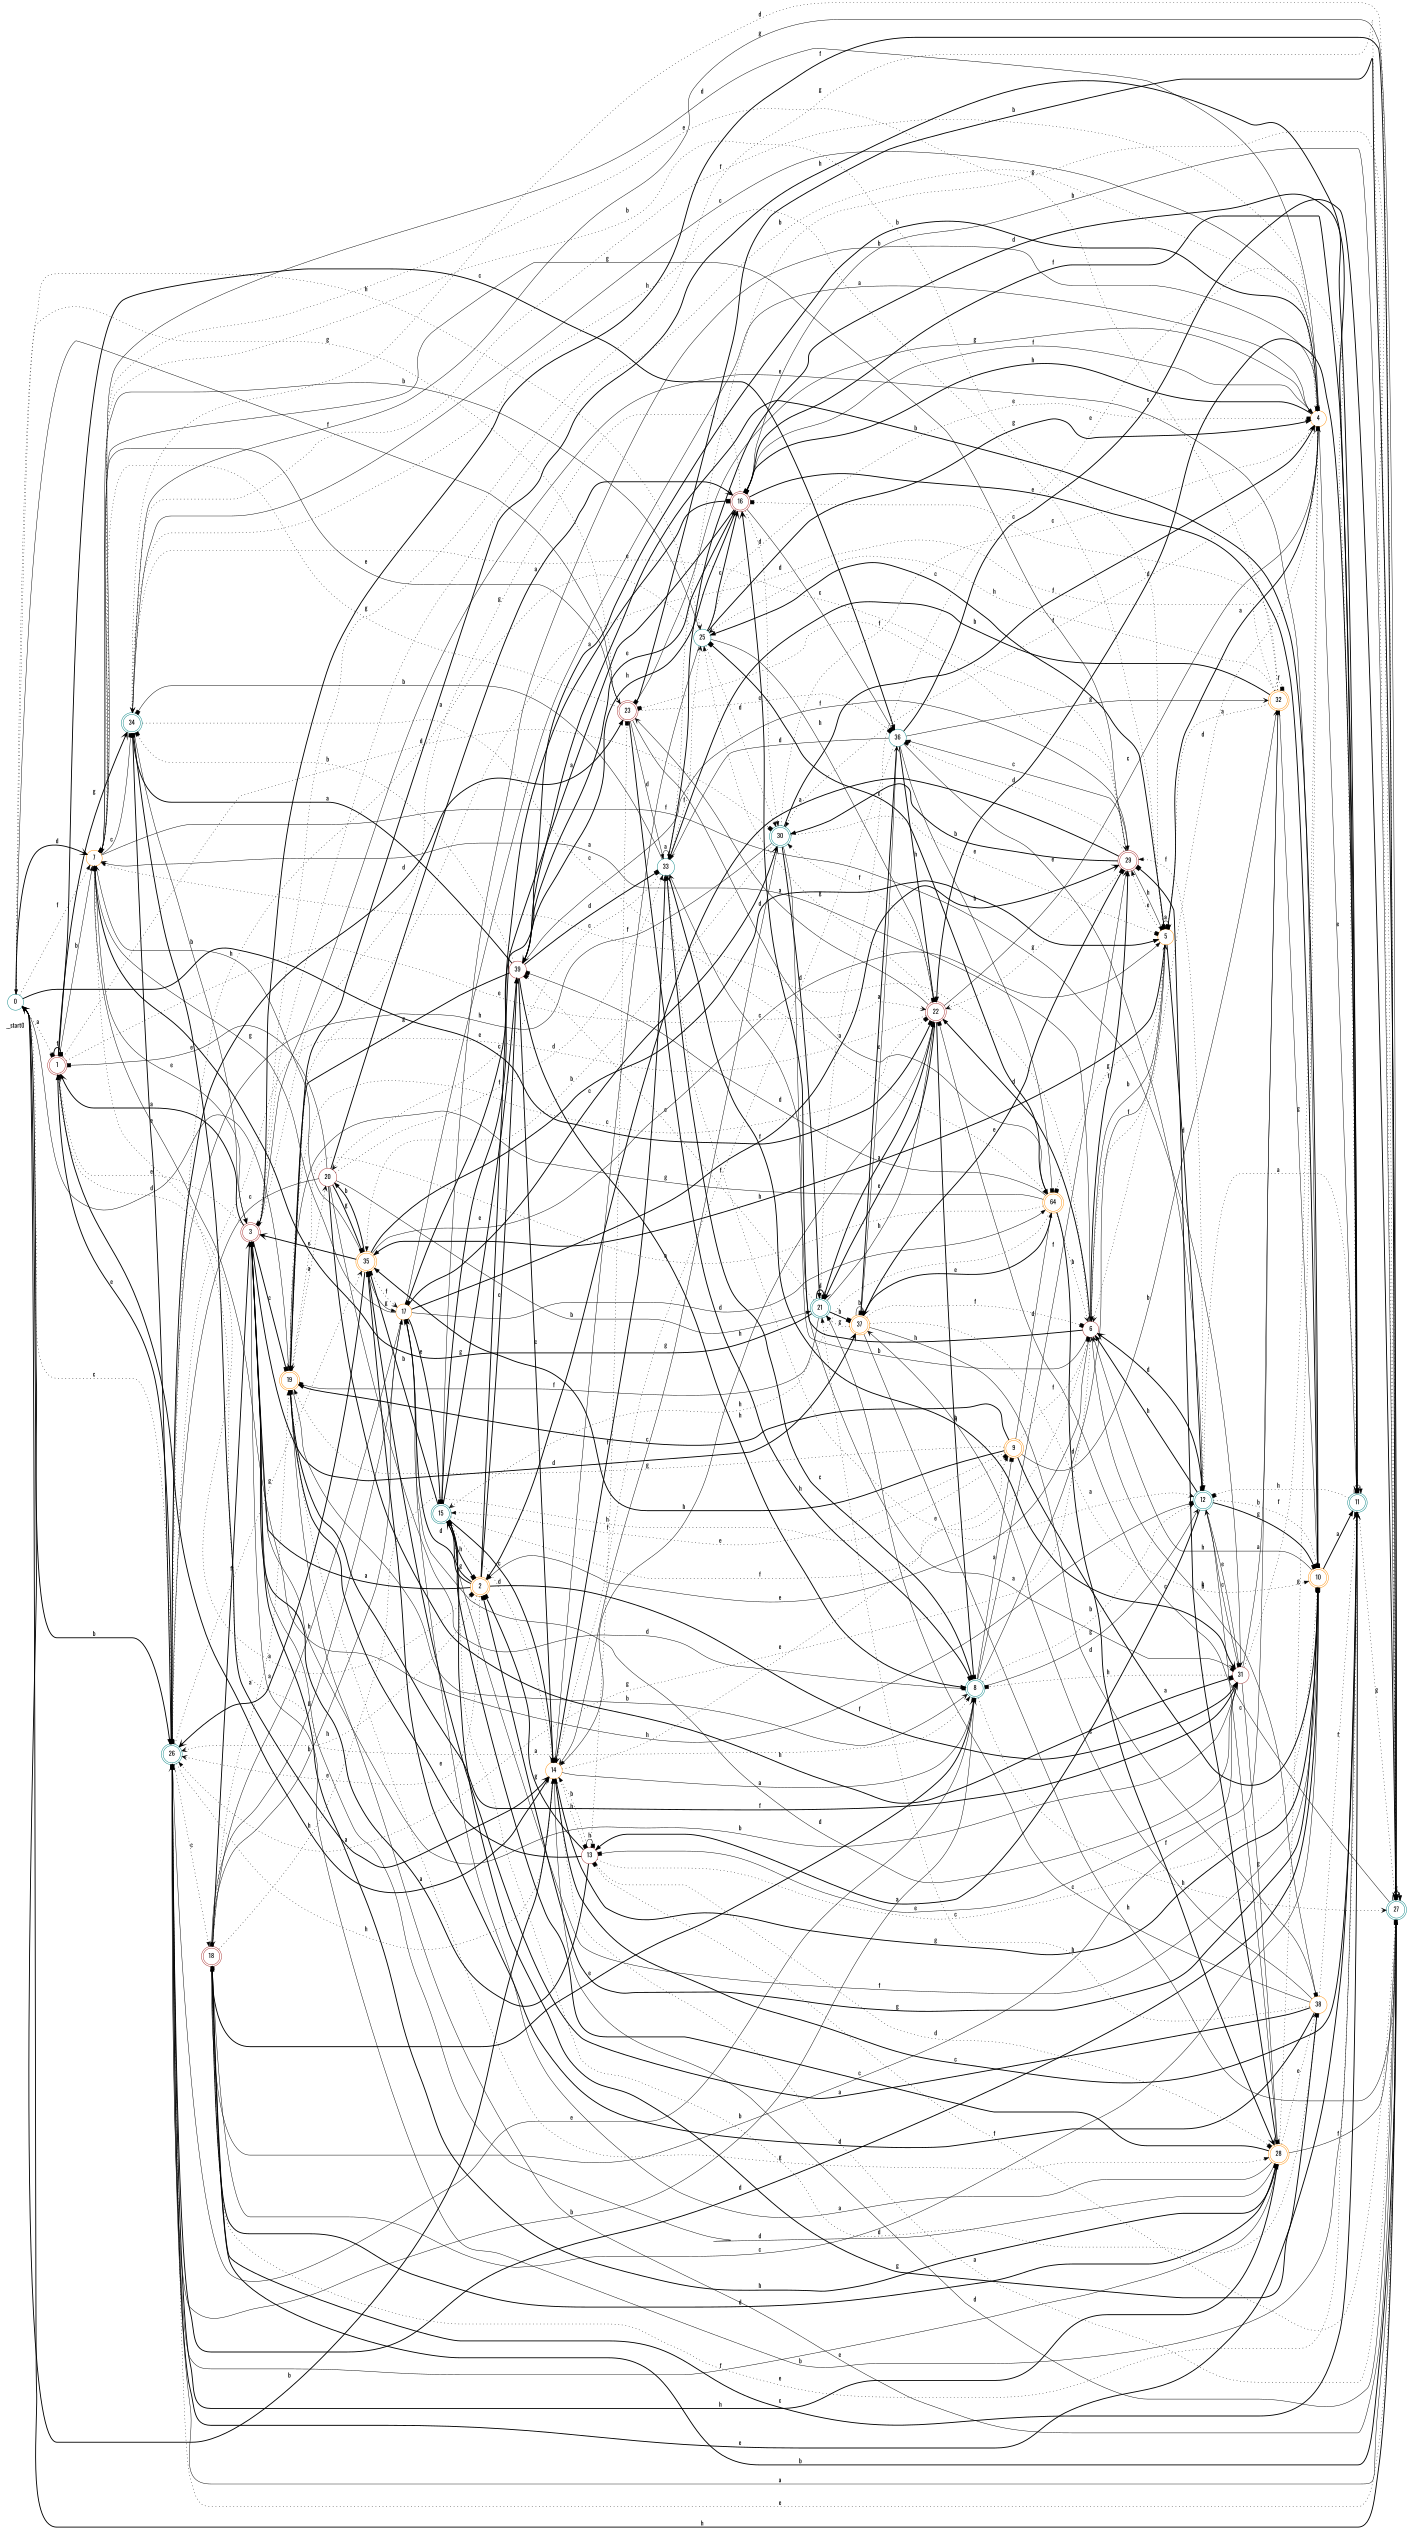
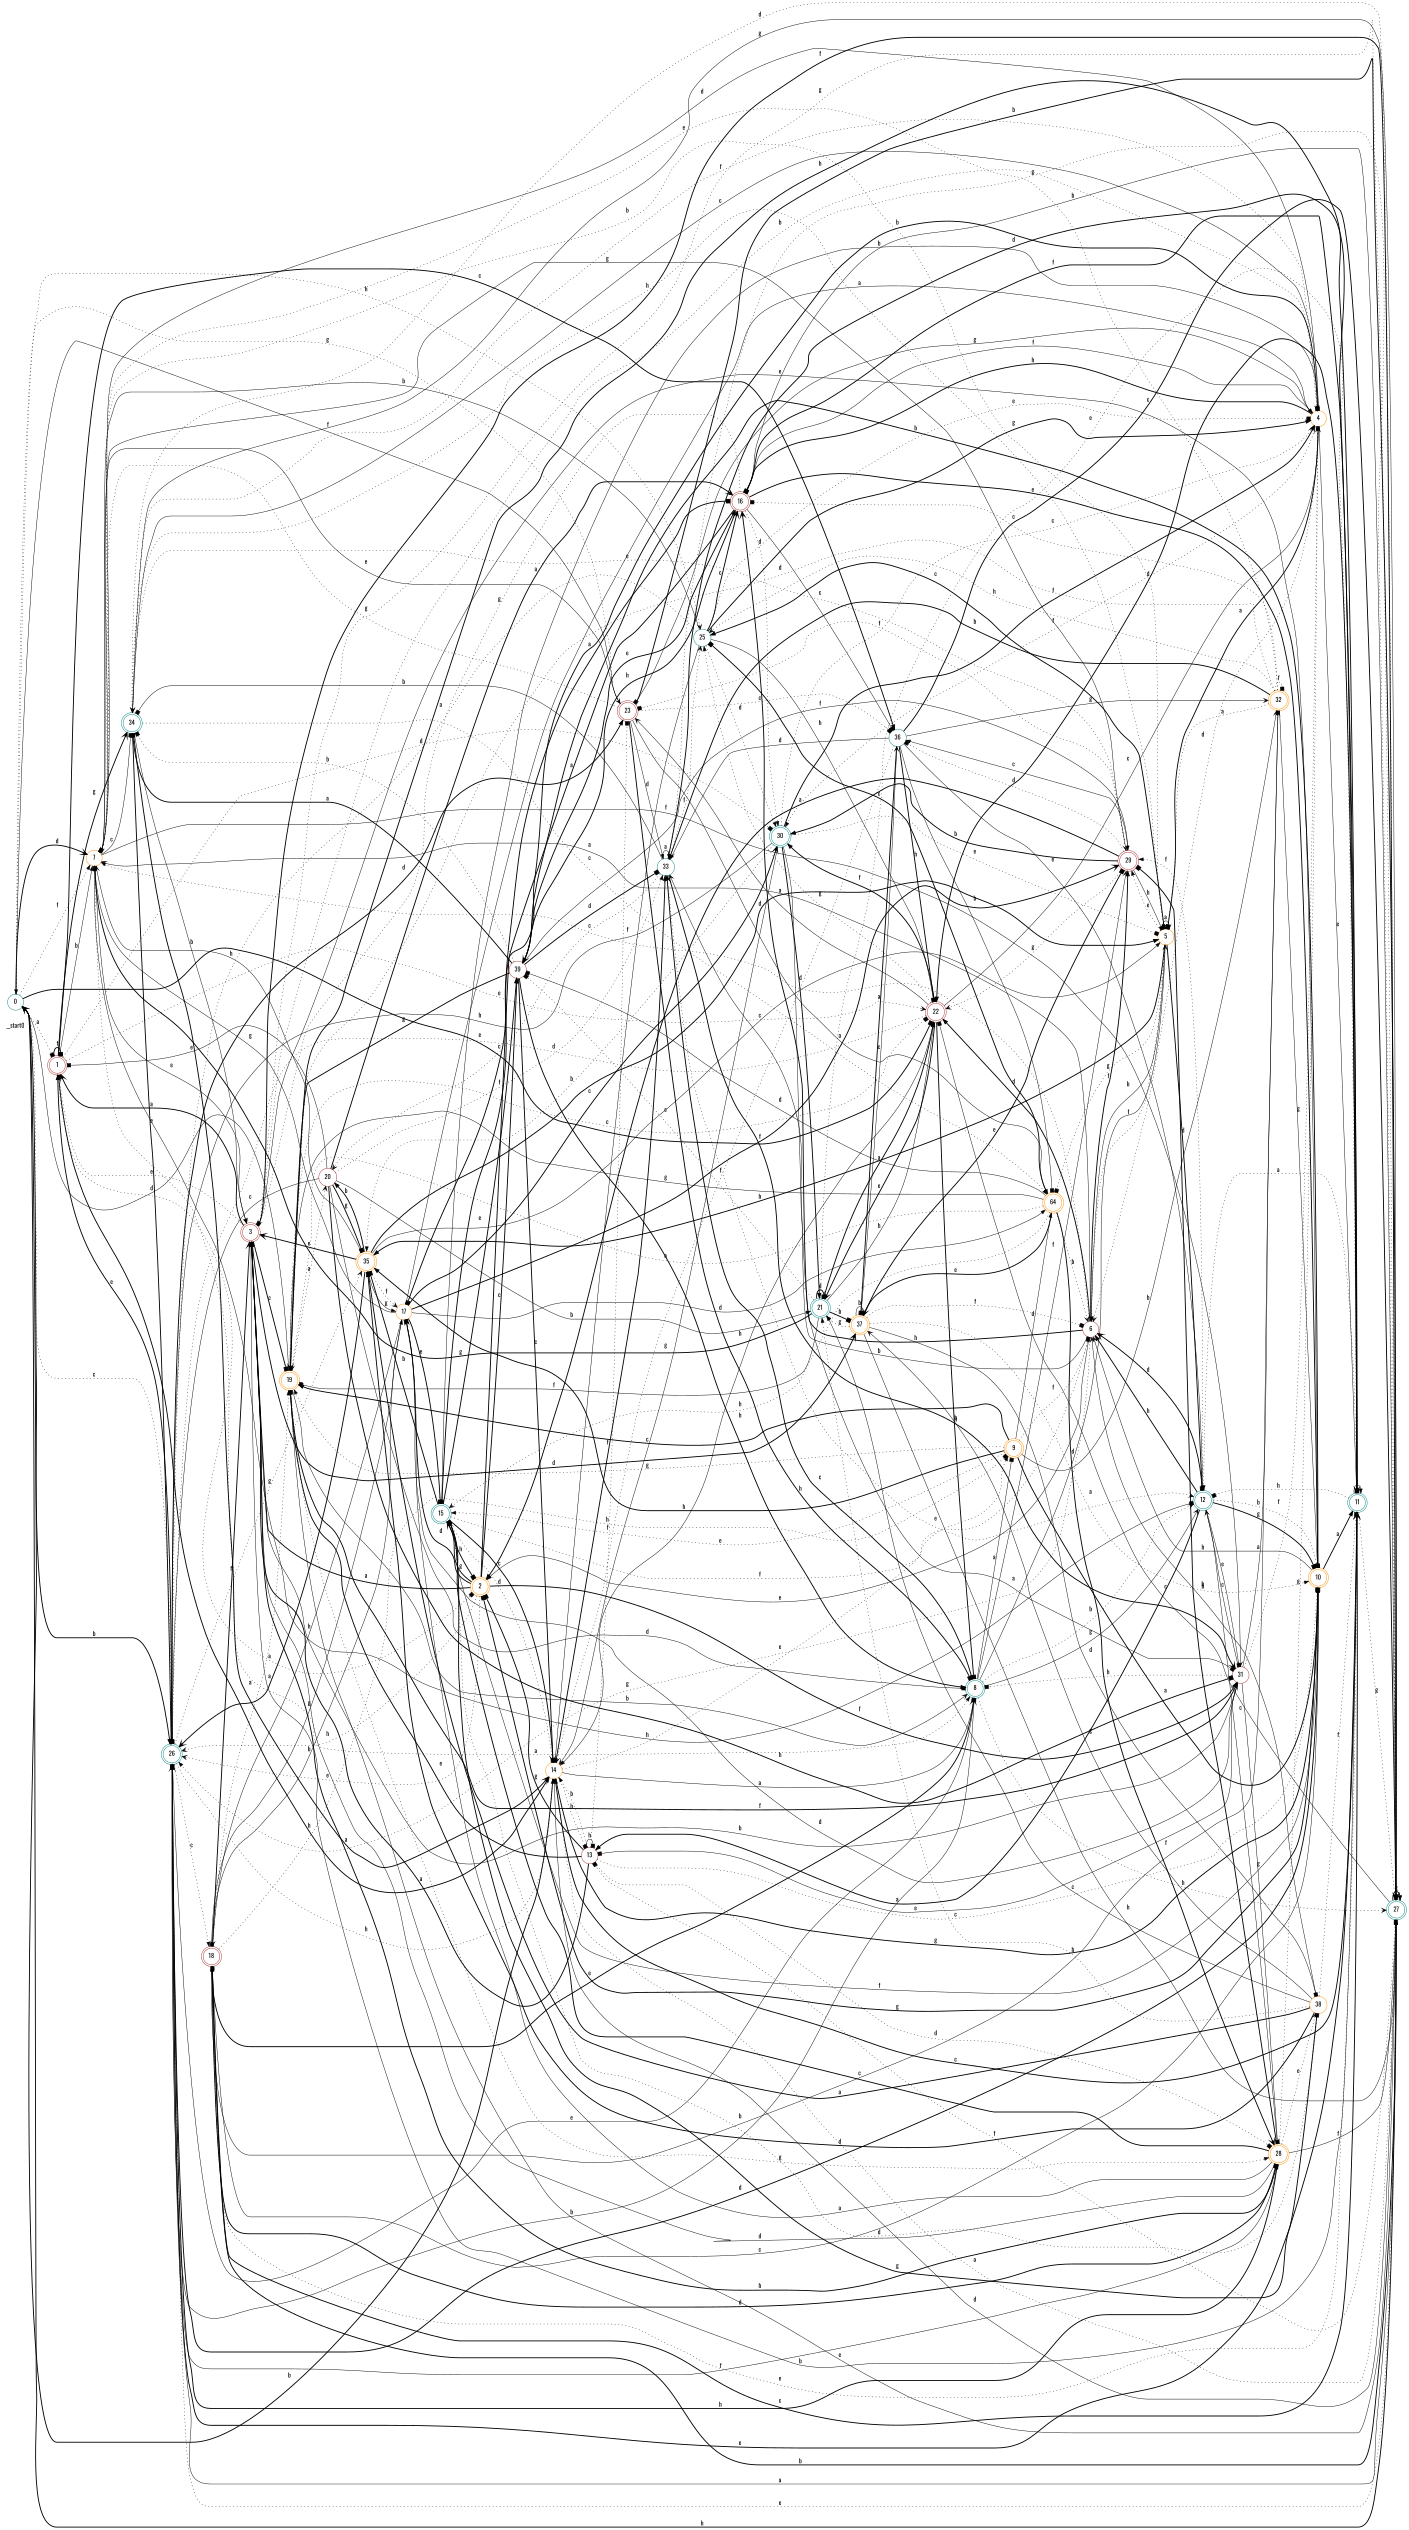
(884, 899) -> (884, 899)
